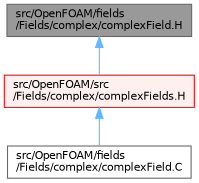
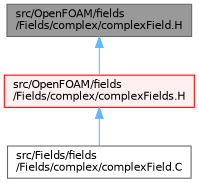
(99, 91) -> (99, 91)
(99, 162) -> (99, 162)
